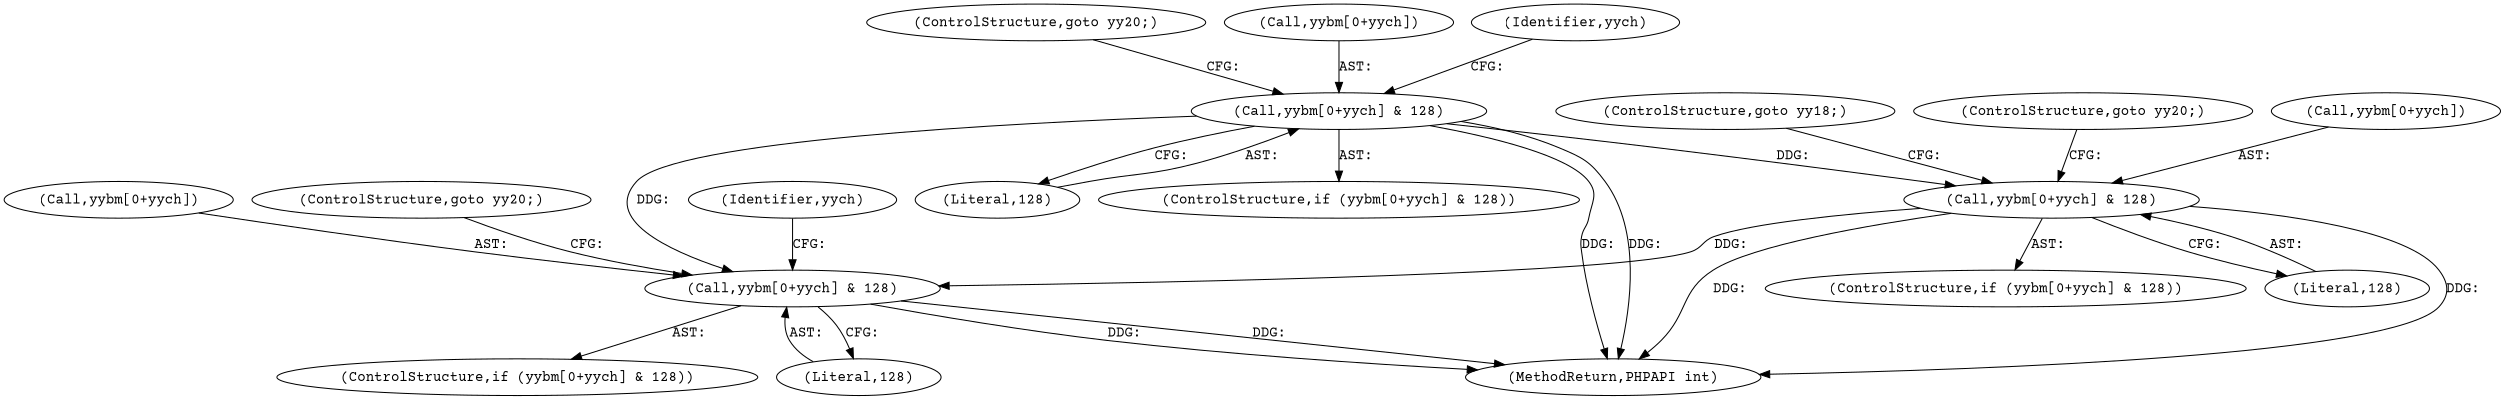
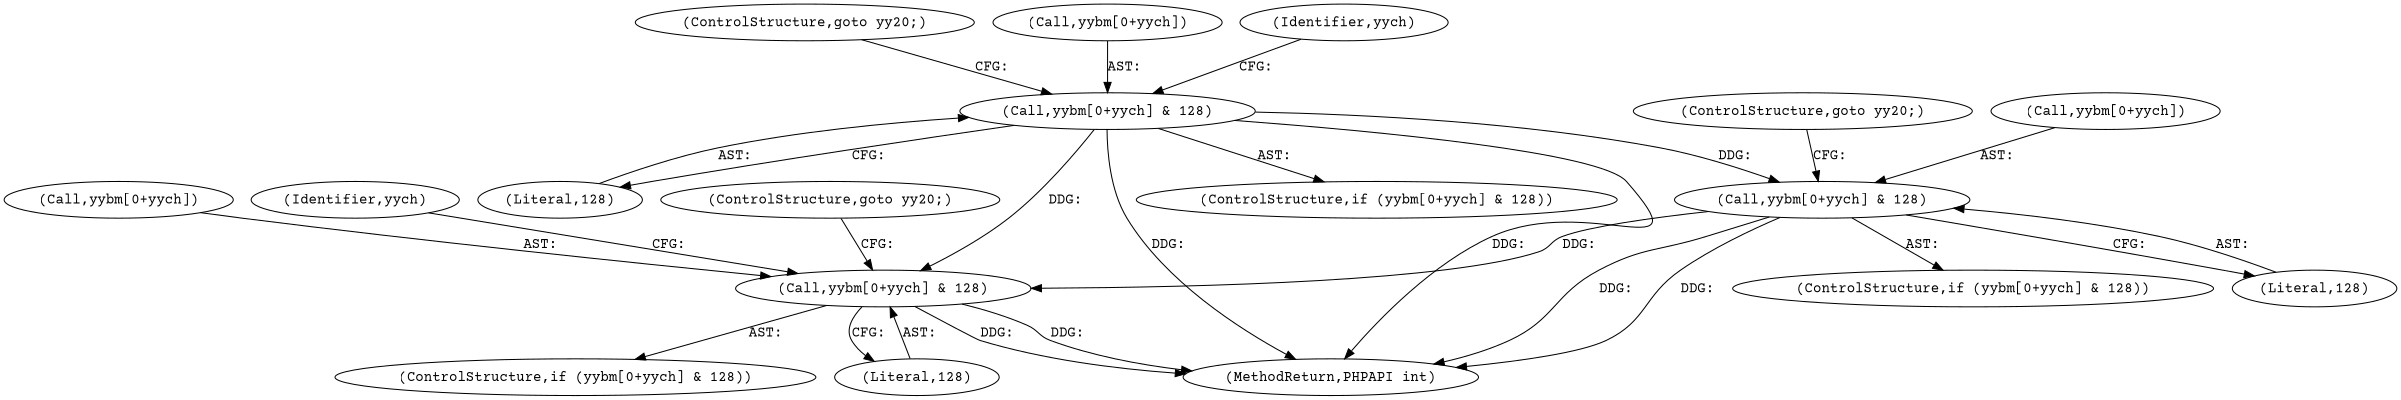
(1725, 111) -> none
